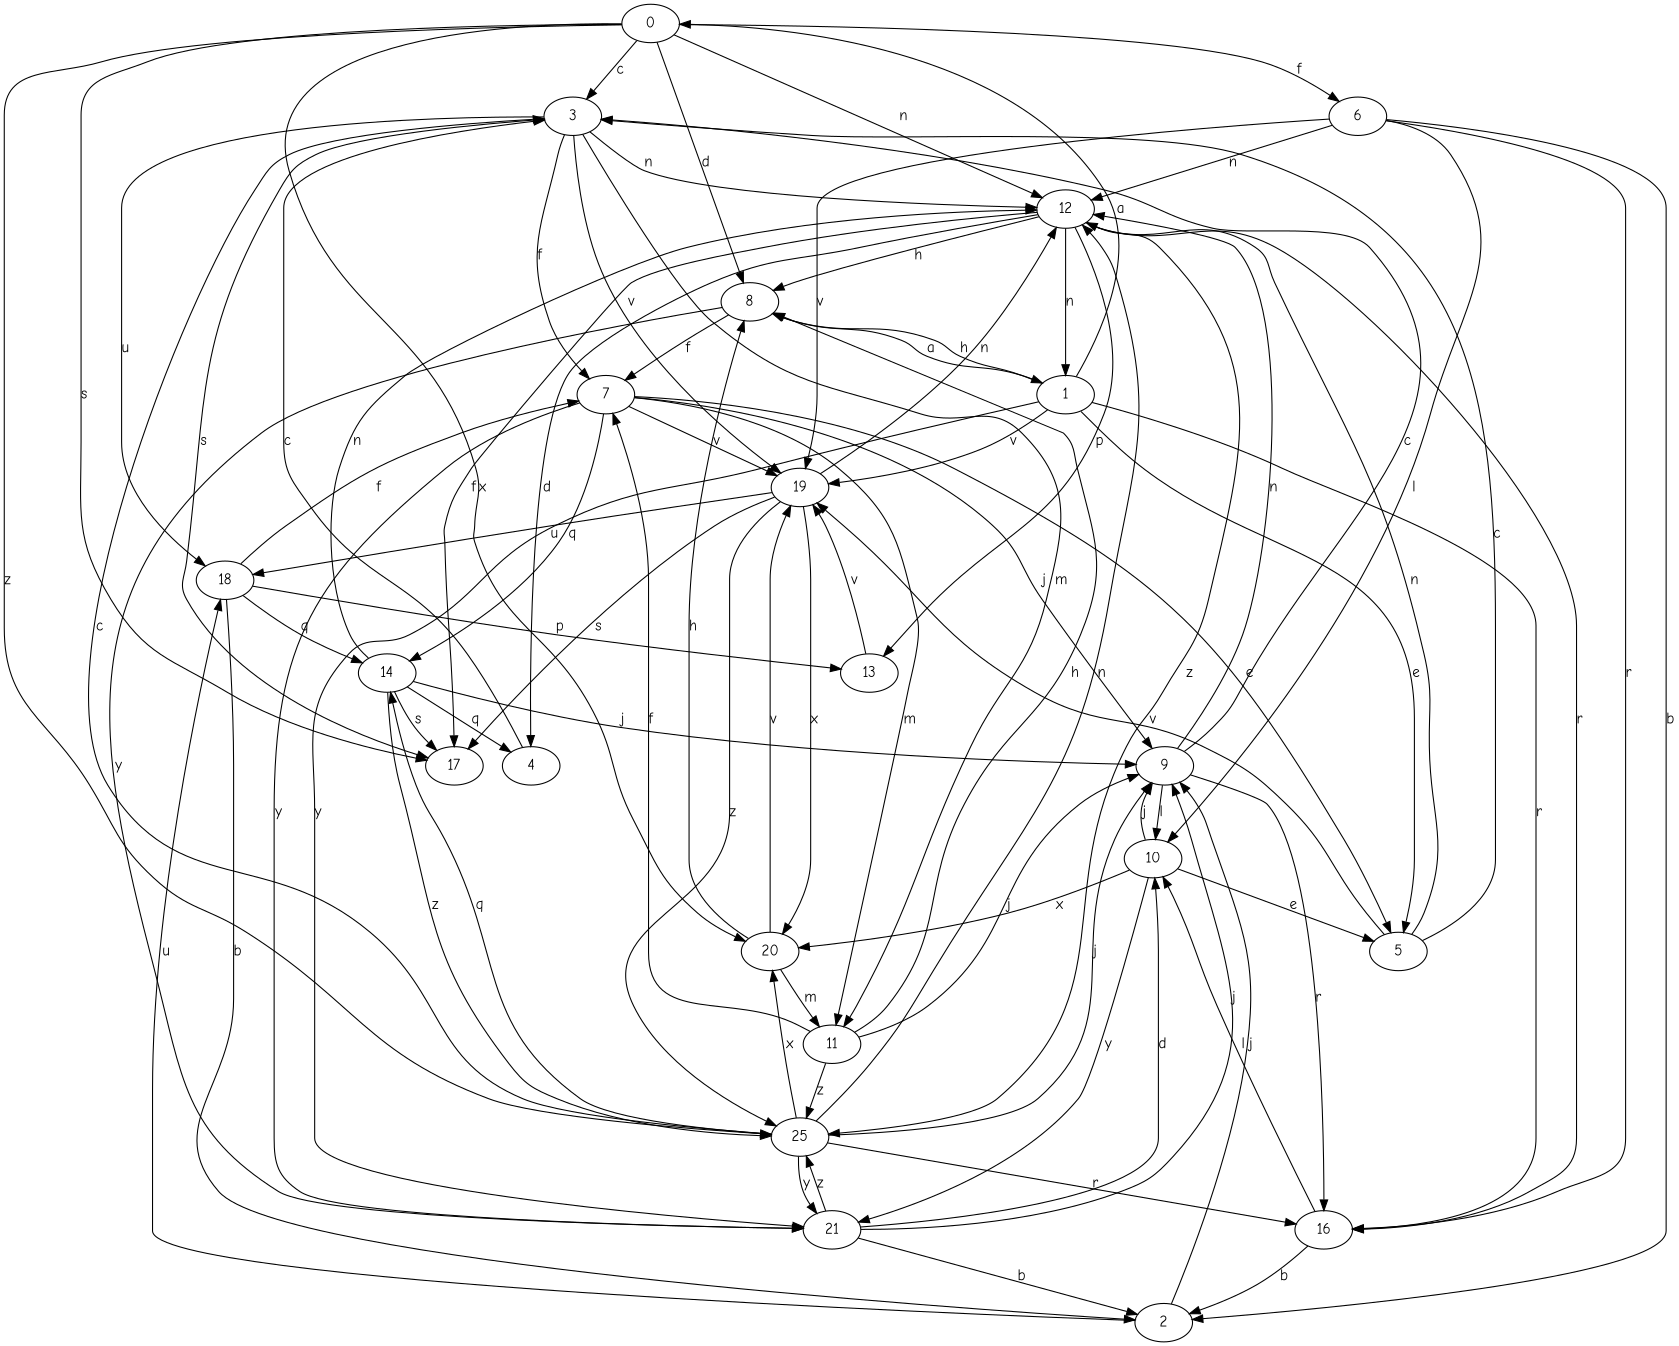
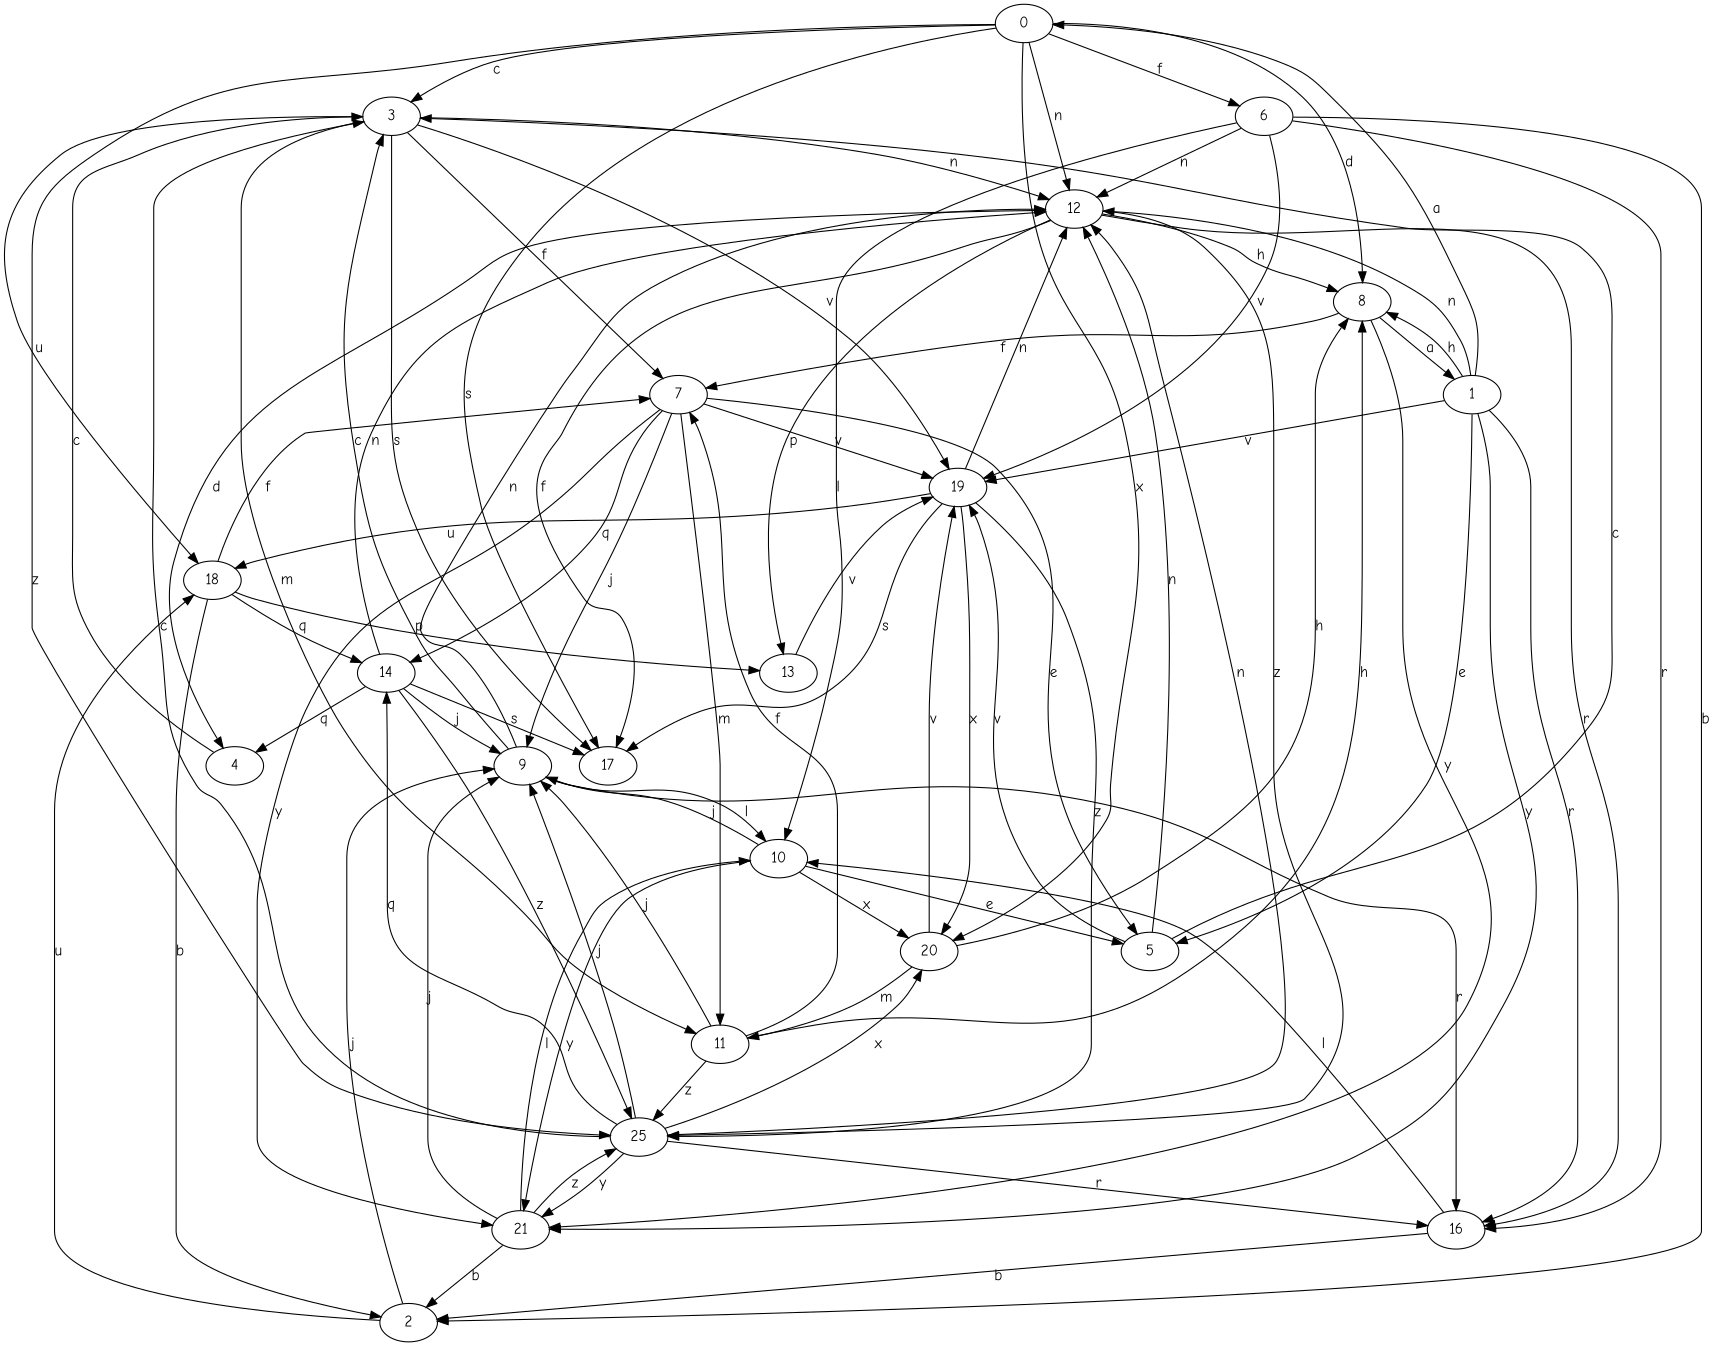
(1066, 296) -> (1320, 248)
(1163, 1044) -> (547, 1044)
